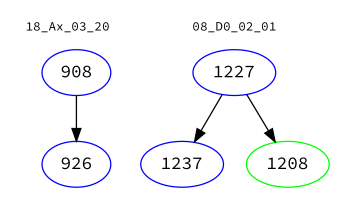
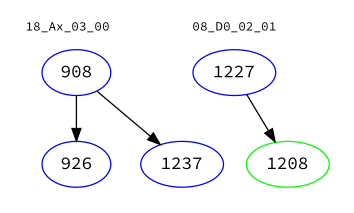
(68, 27) -> (68, 27)
(212, 113) -> (113, 105)
